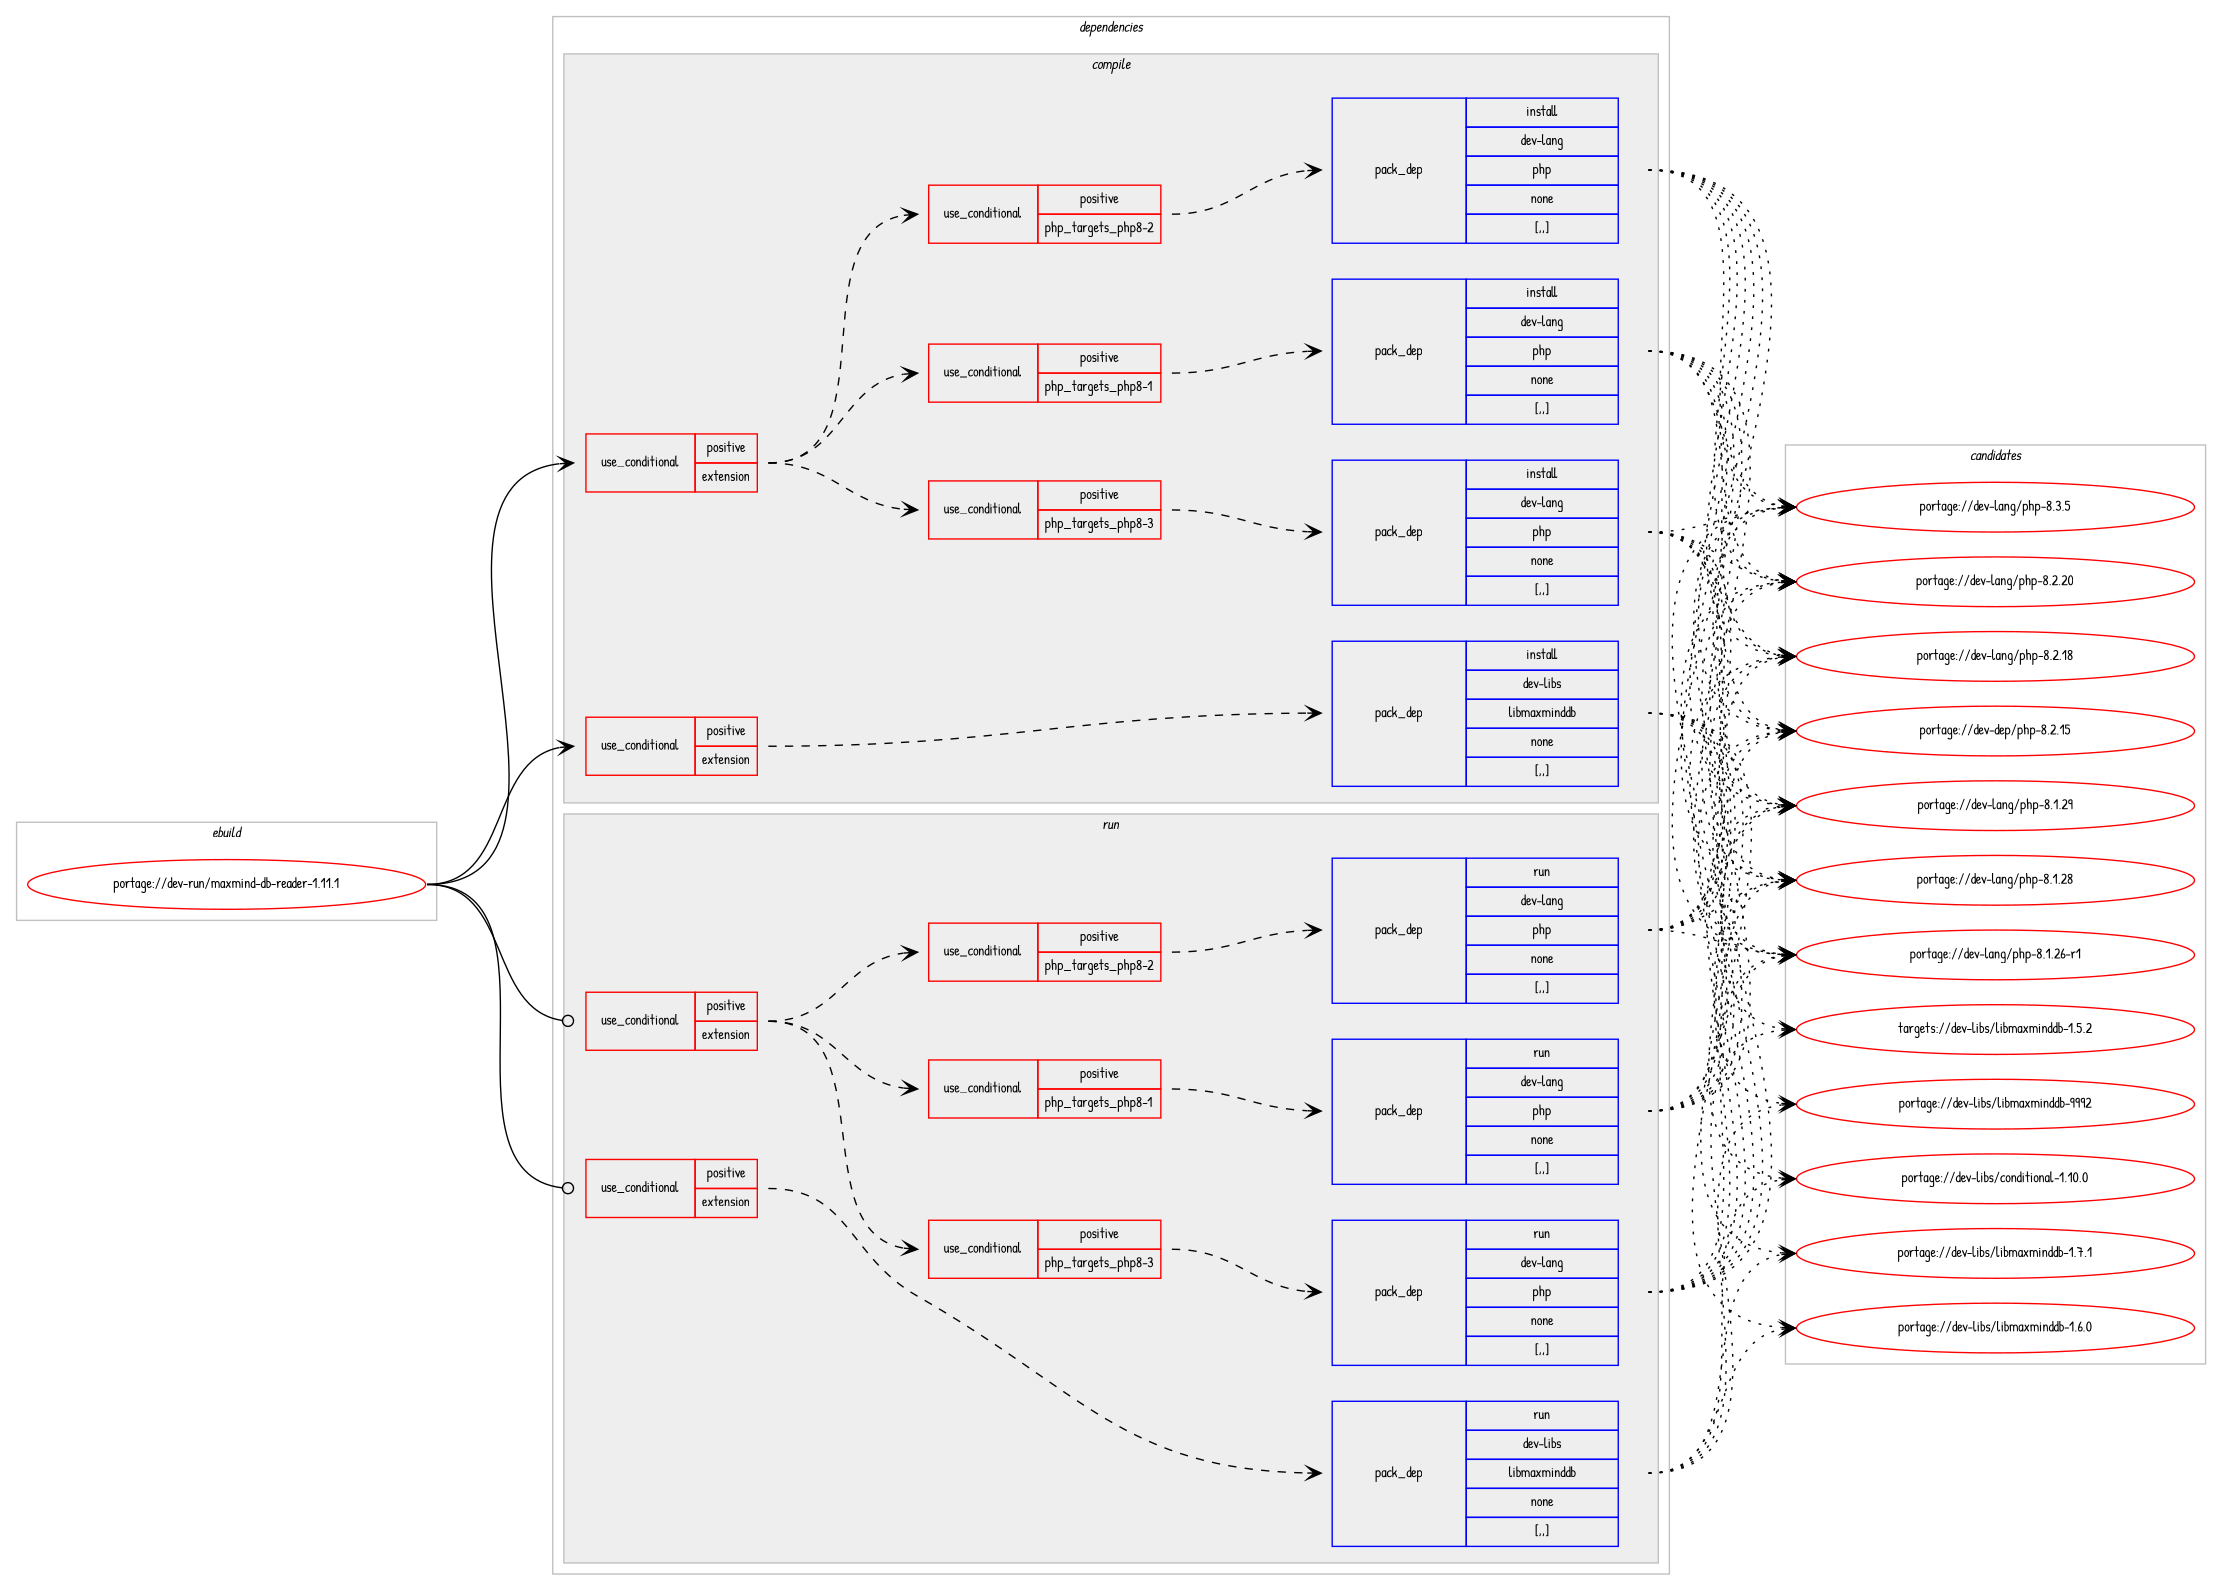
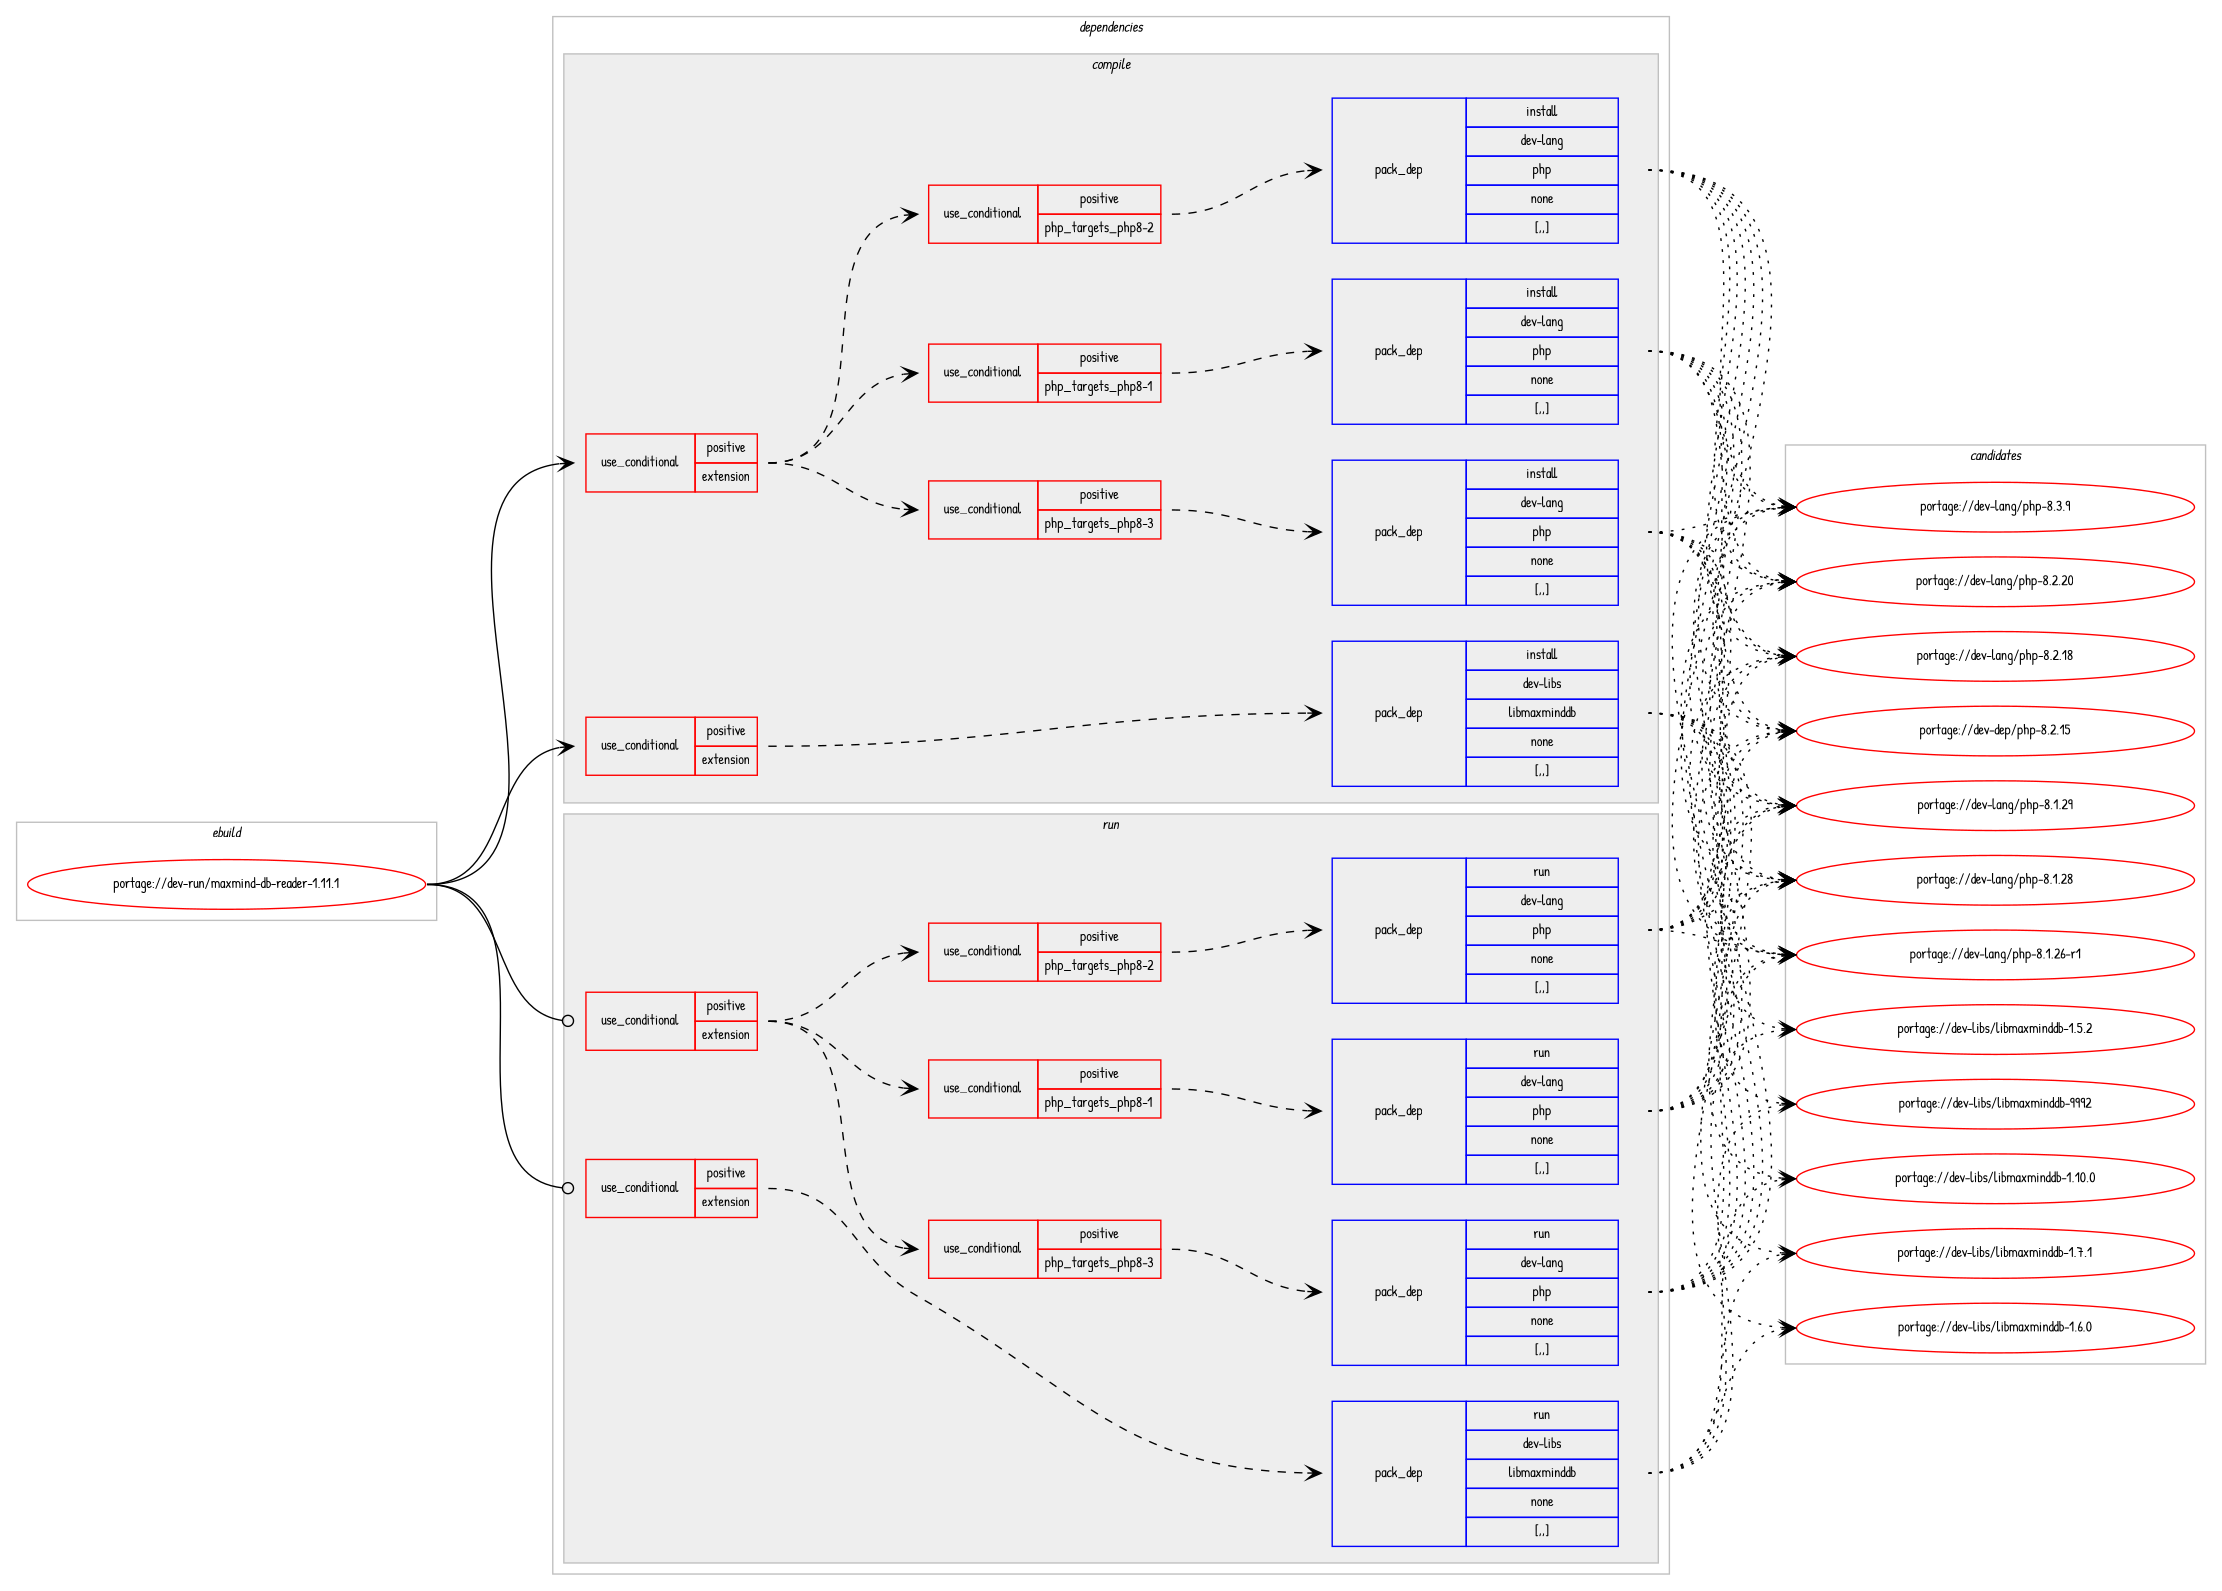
(1996, 507) -> (1996, 507)
(1996, 1030) -> (1996, 1030)
(1996, 1179) -> (1996, 1179)
